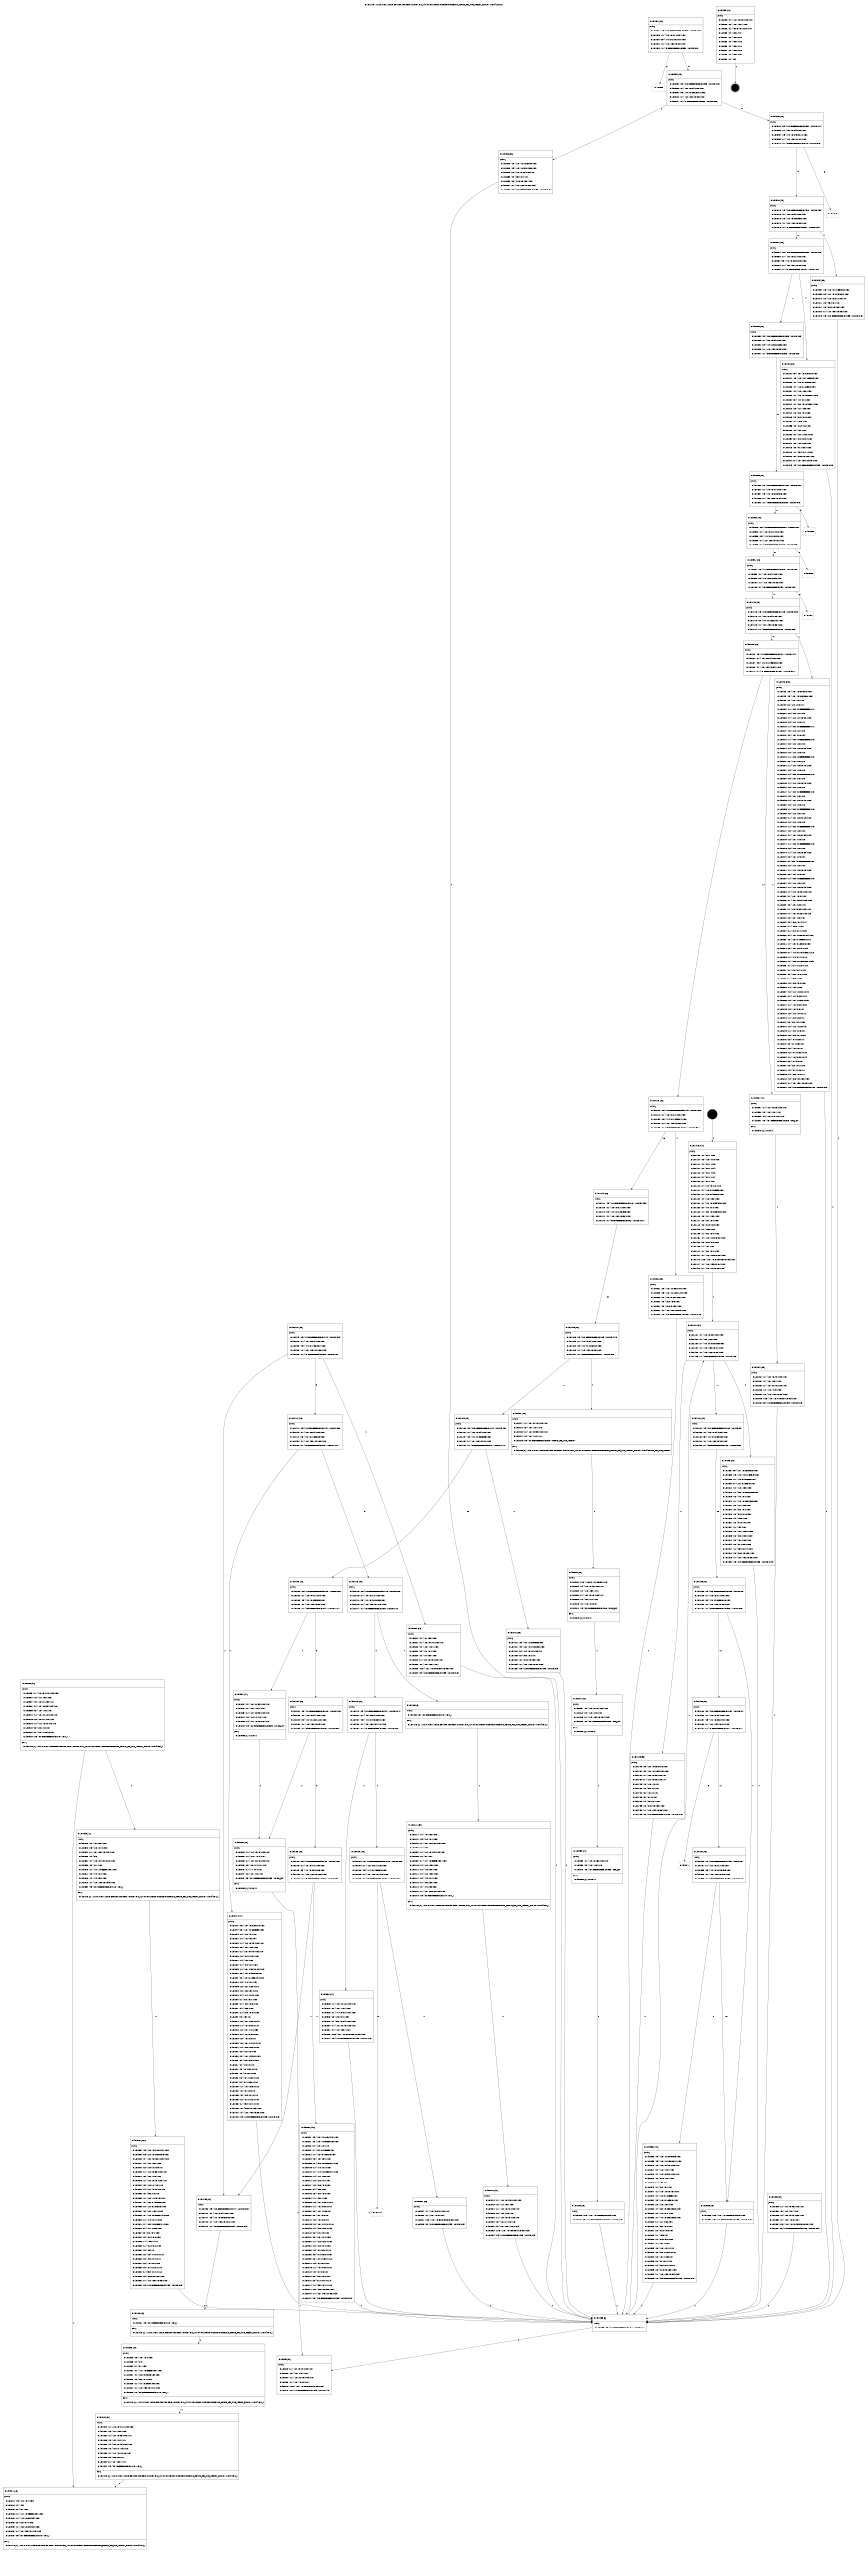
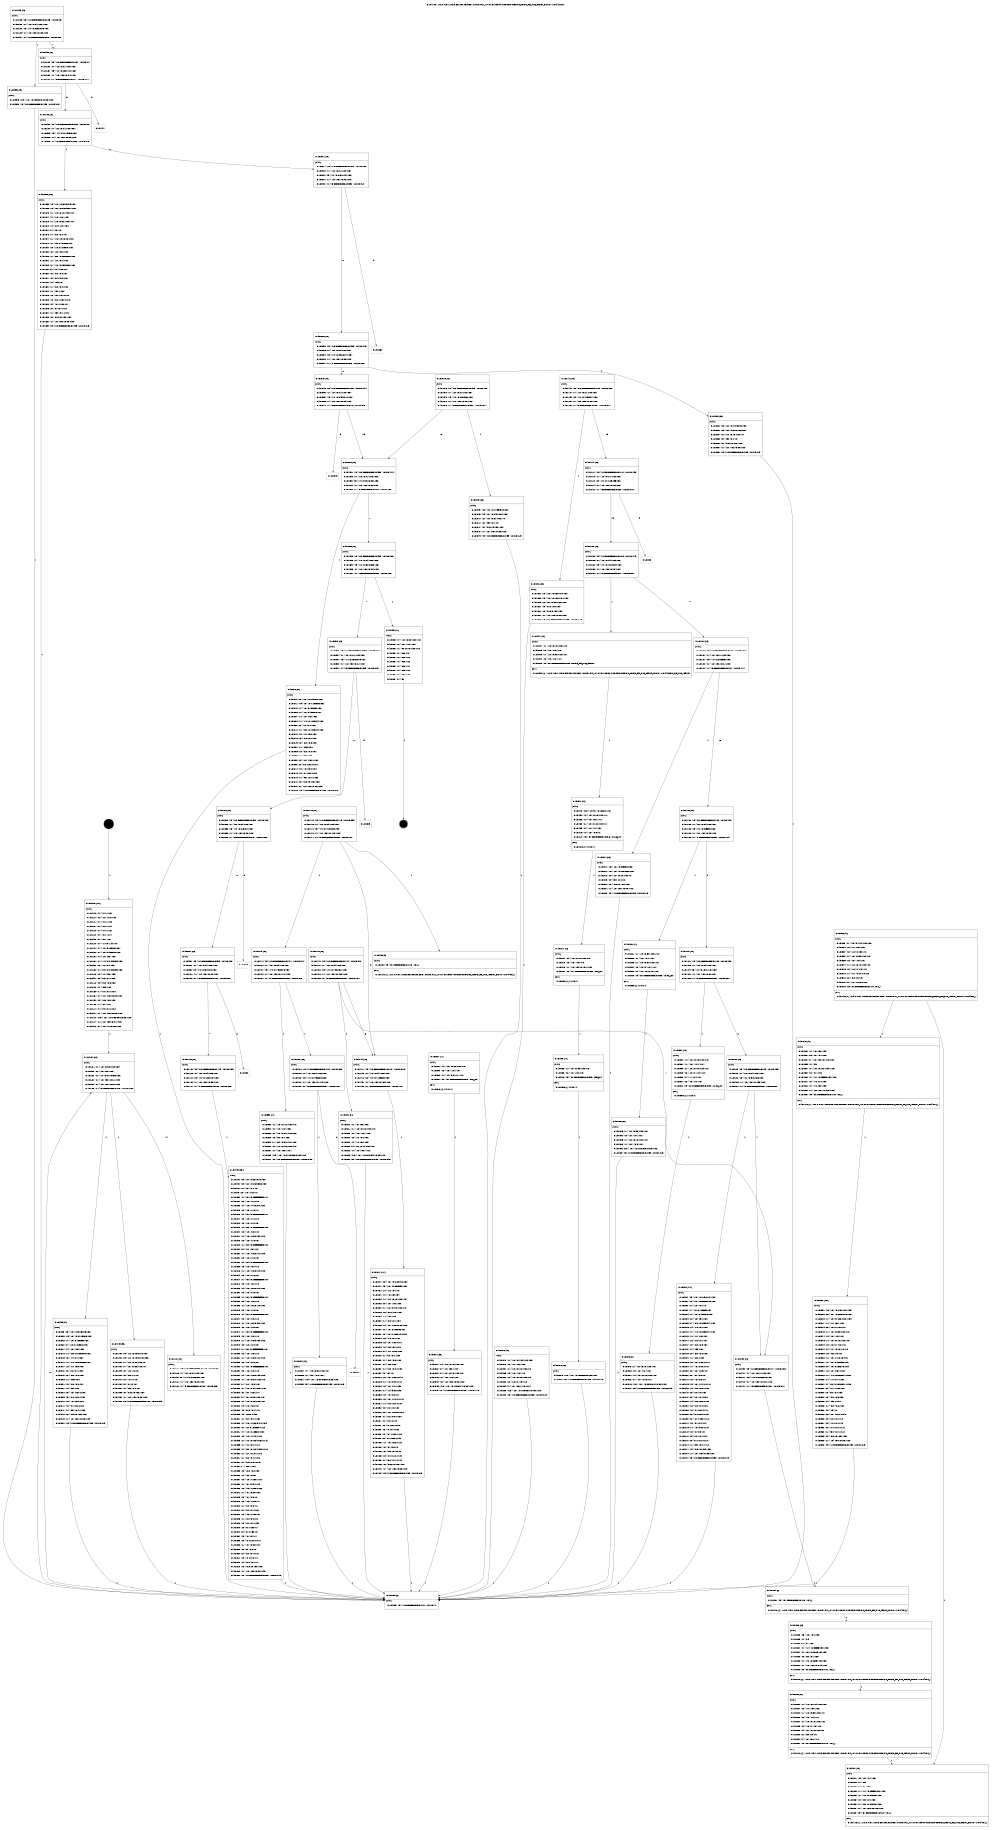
(796, 171) -> (355, 434)
none -> (647, 560)
none -> (384, 601)
(771, 658) -> none
(345, 1513) -> (368, 945)
(715, 1513) -> none
(259, 1788) -> (644, 1053)
(479, 1865) -> none
(723, 2042) -> (201, 162)
(463, 2349) -> (625, 1575)
